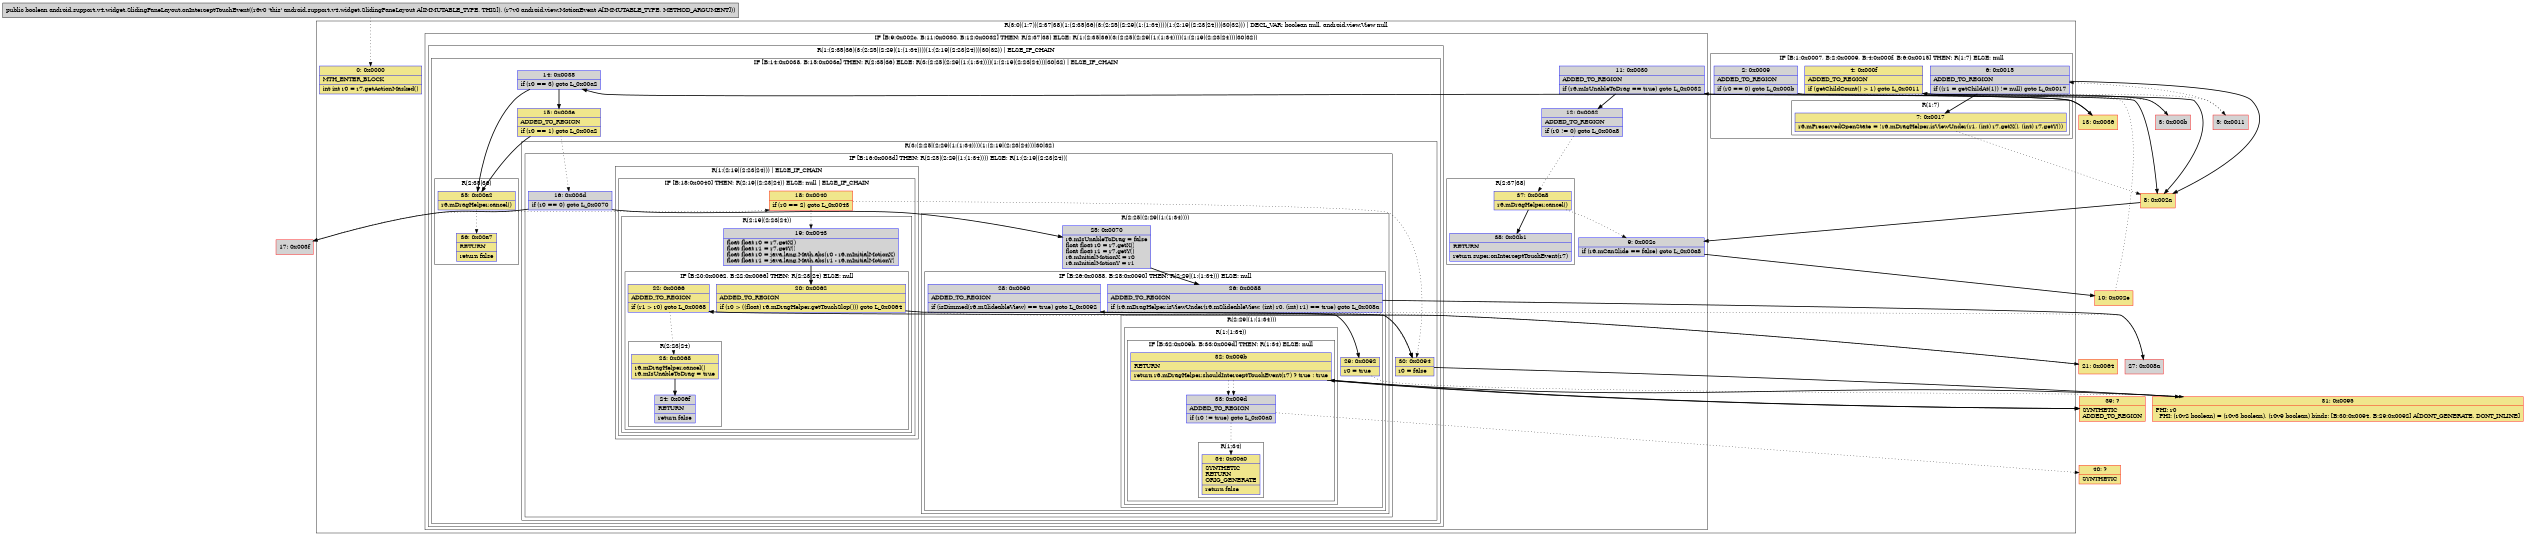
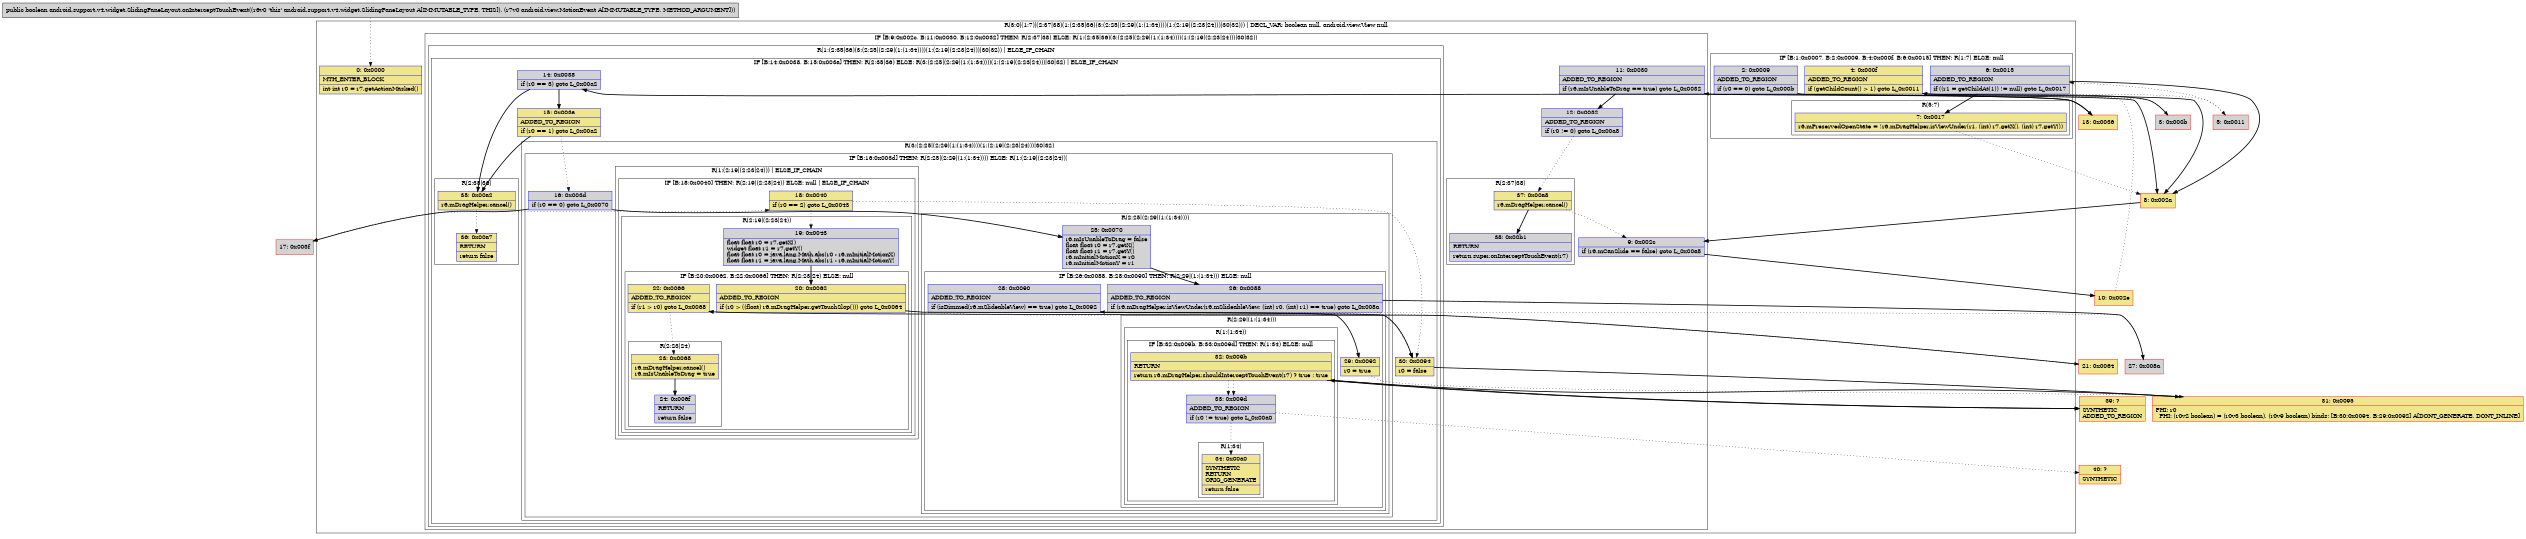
(1931, 105) -> (1931, 105)
(811, 201) -> (811, 201)
(761, 249) -> (765, 249)
